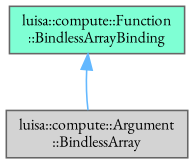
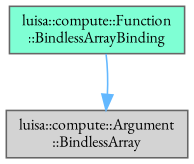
(87, 90) -> (108, 74)
